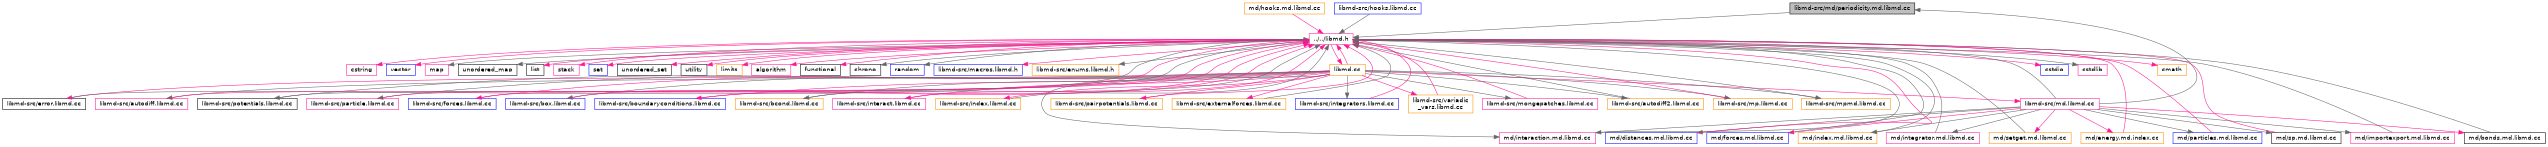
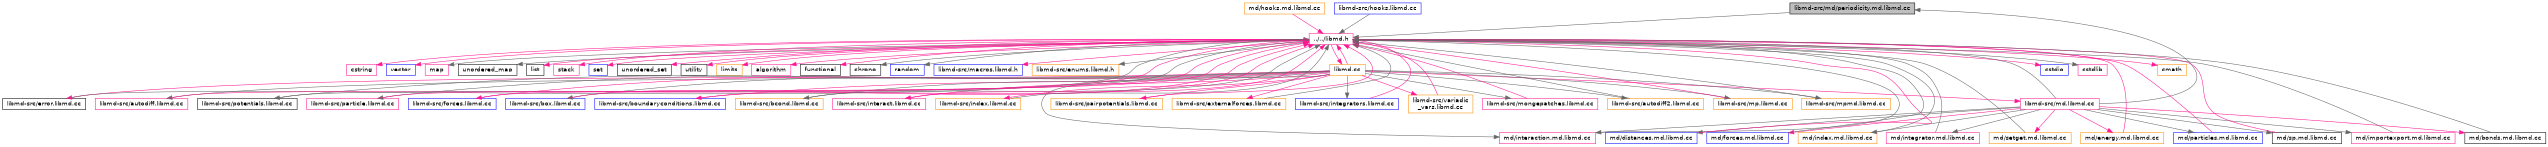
(2122, 138) -> (2122, 138)
